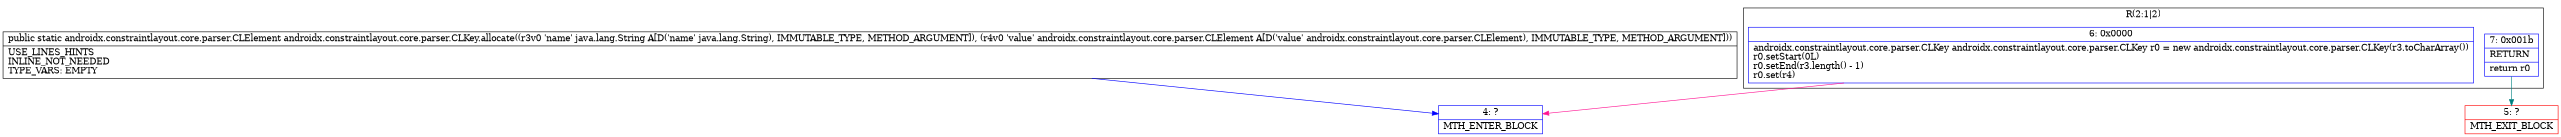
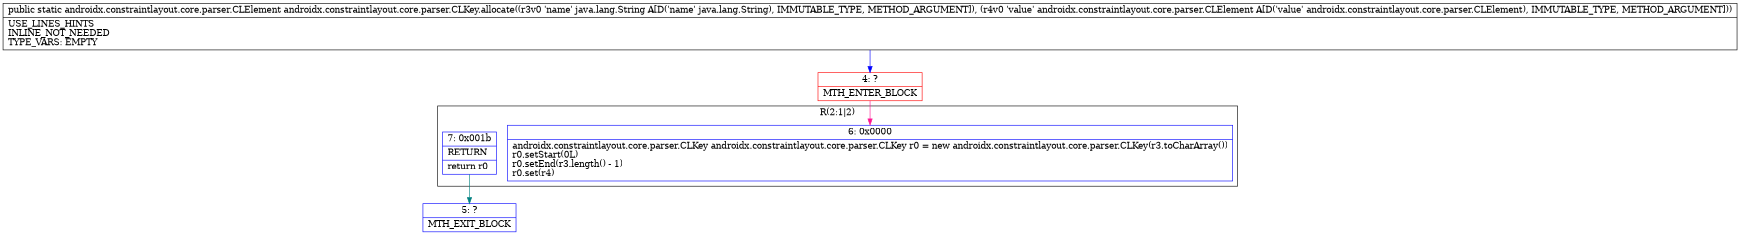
(1696, 98) -> (870, 110)
(1491, 120) -> (870, 87)
(2512, 120) -> (469, 218)
